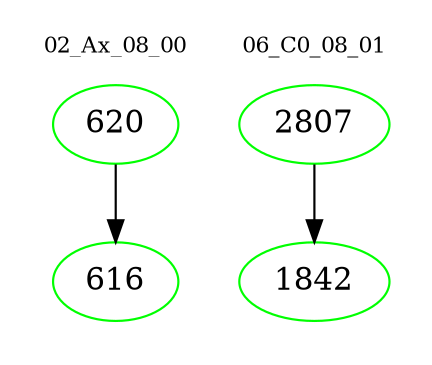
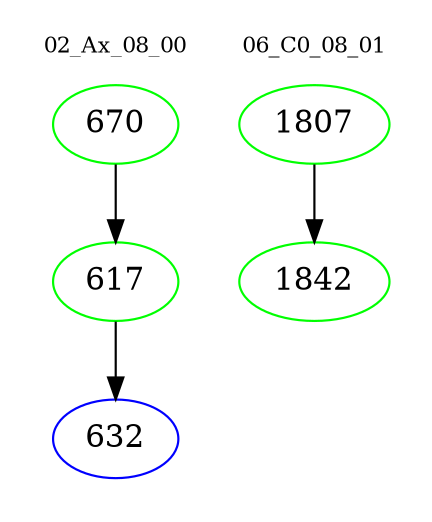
(116, 124) -> (116, 124)
(314, 124) -> (314, 124)
(116, 282) -> (116, 282)
none -> (116, 439)
